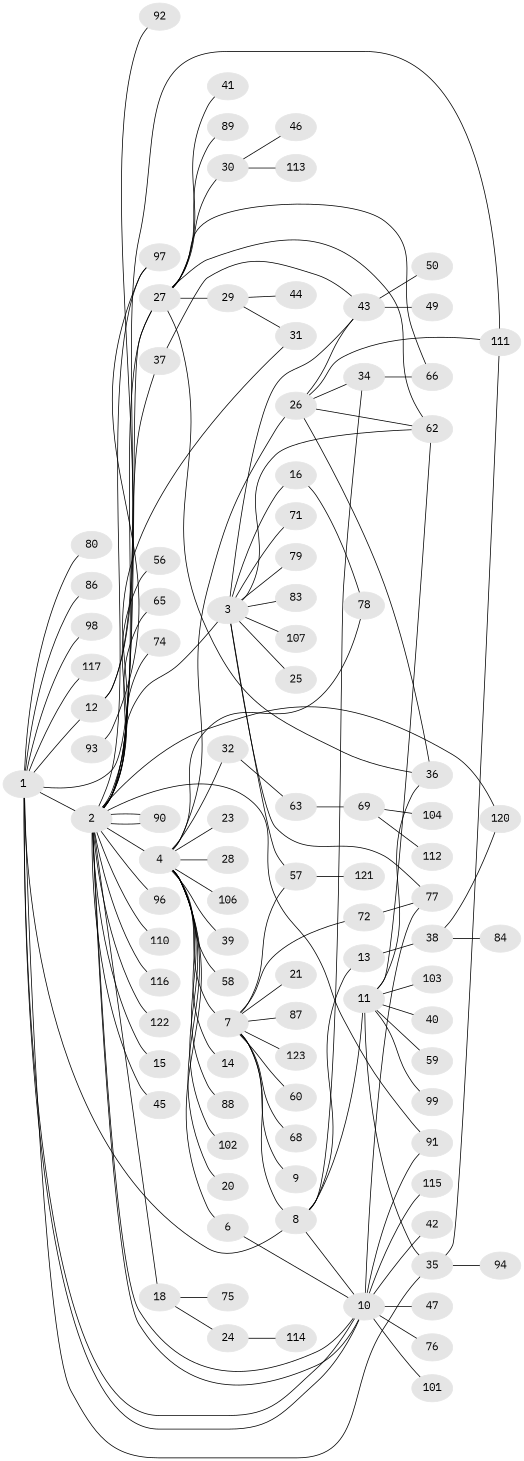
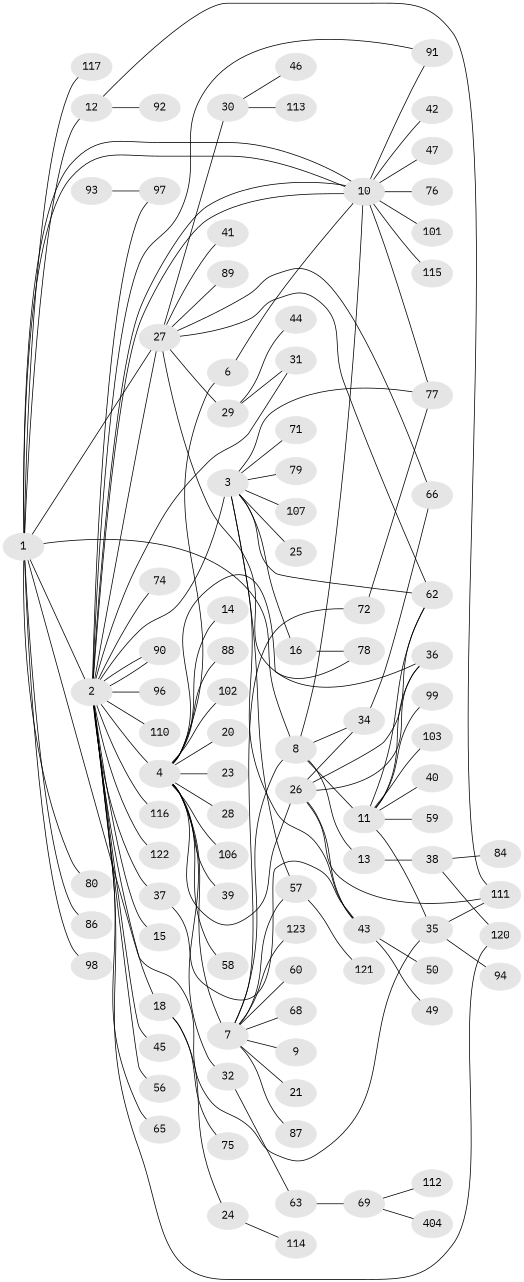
(296, 598) -> none
(432, 816) -> (432, 1224)
